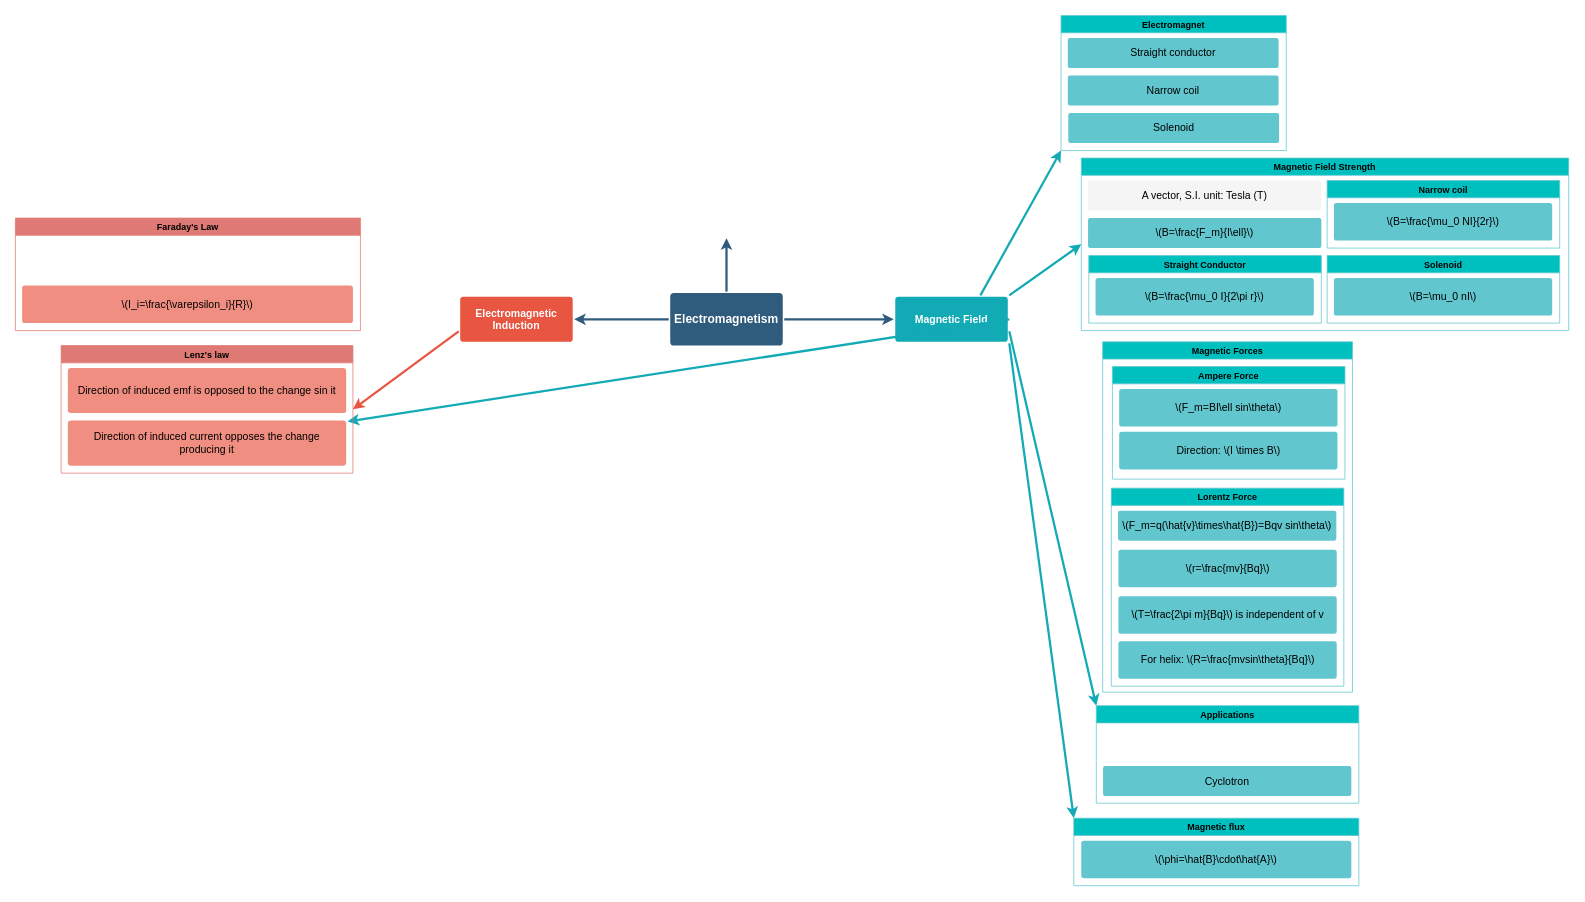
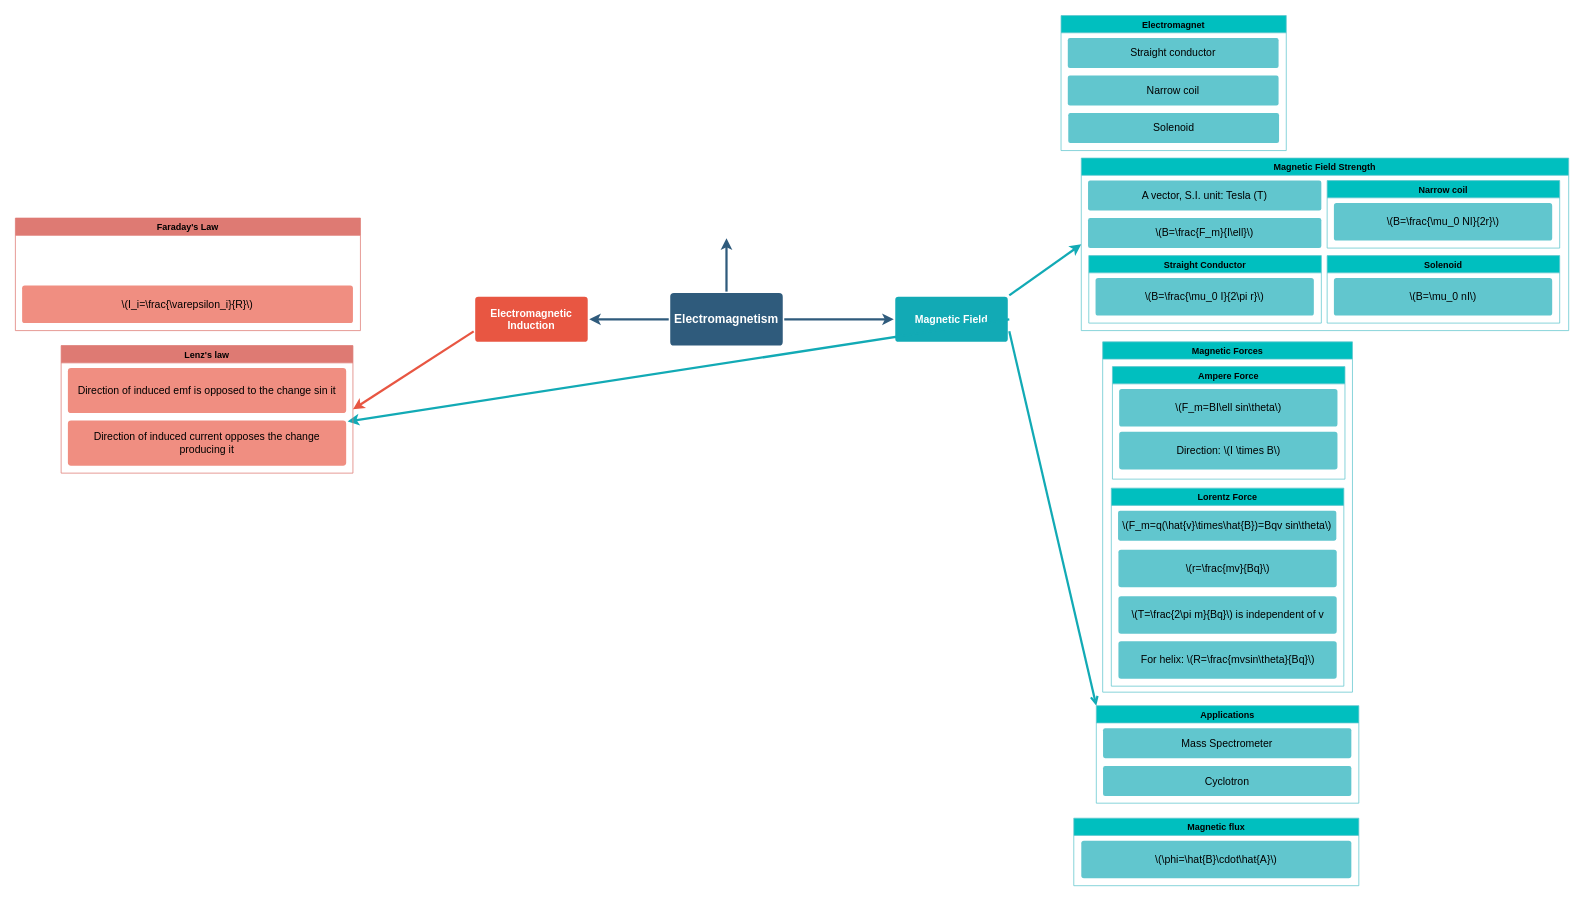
(1205, 195) -> (1205, 195)
(1019, 226) -> none
(516, 319) -> (531, 319)
(1041, 576) -> none
(1094, 696) -> (1094, 696)
none -> (1227, 743)
